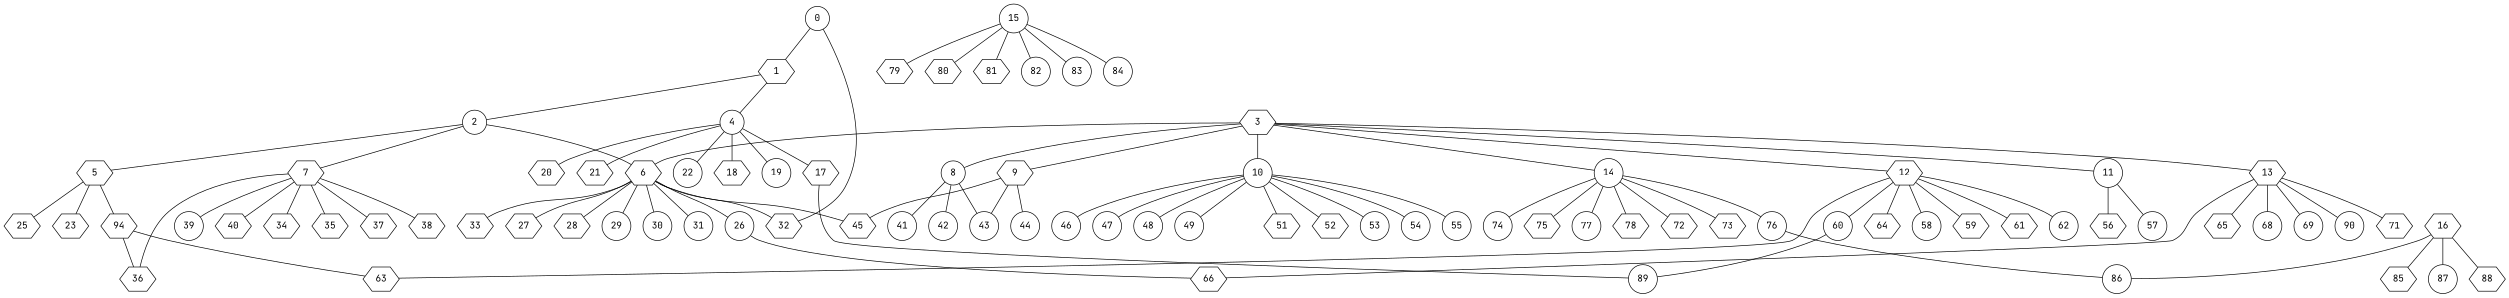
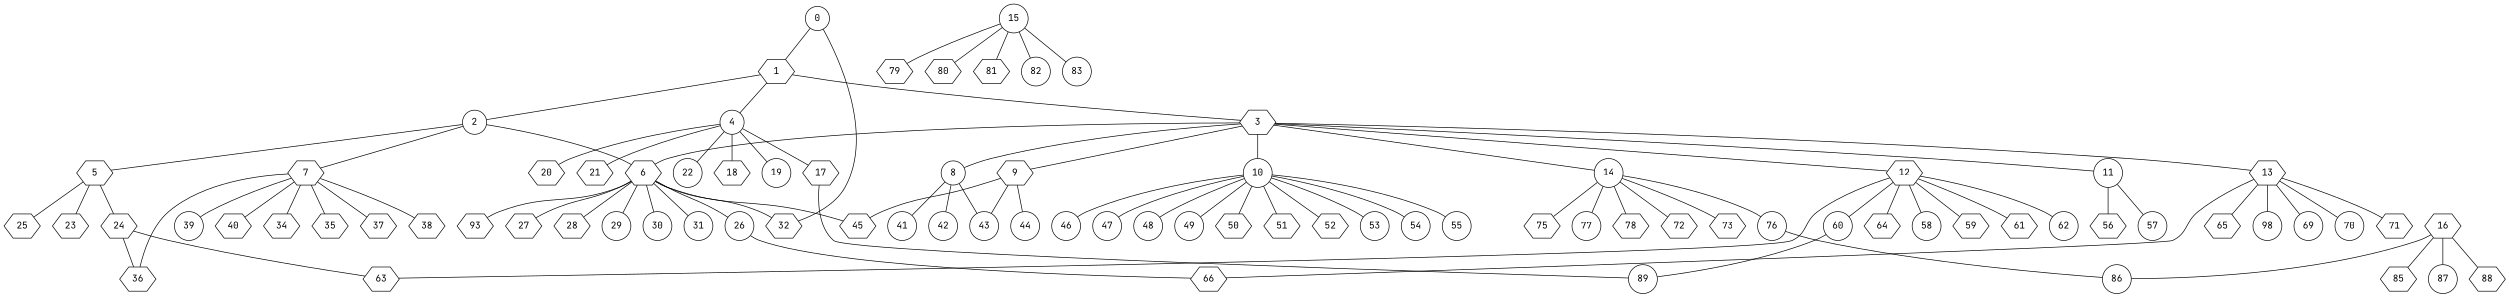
(1118, 72) -> none
none -> (1016, 101)
(119, 226) -> (119, 226)
(475, 226) -> (475, 226)
none -> (1234, 226)
(1498, 226) -> none
(2267, 226) -> (2267, 226)
(2349, 226) -> (2349, 226)
